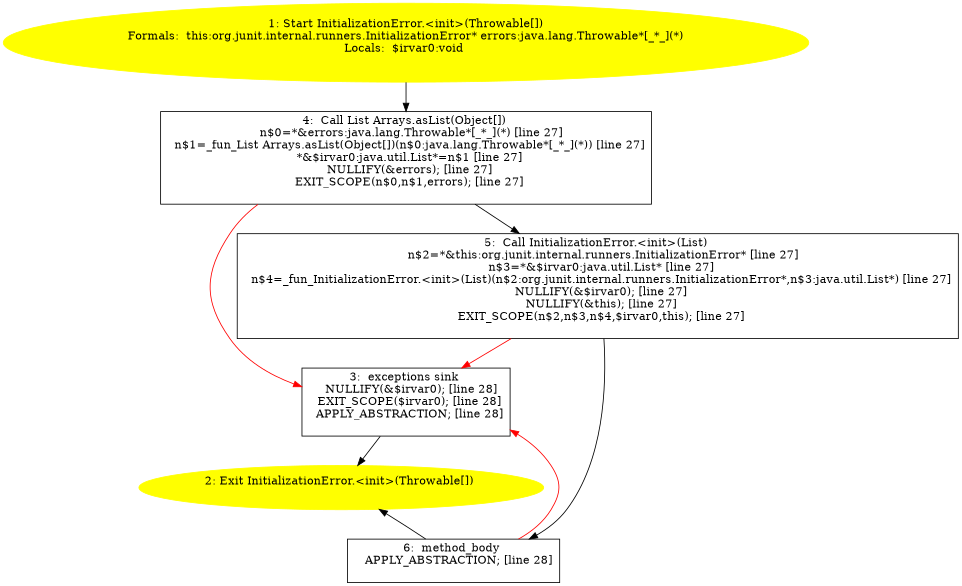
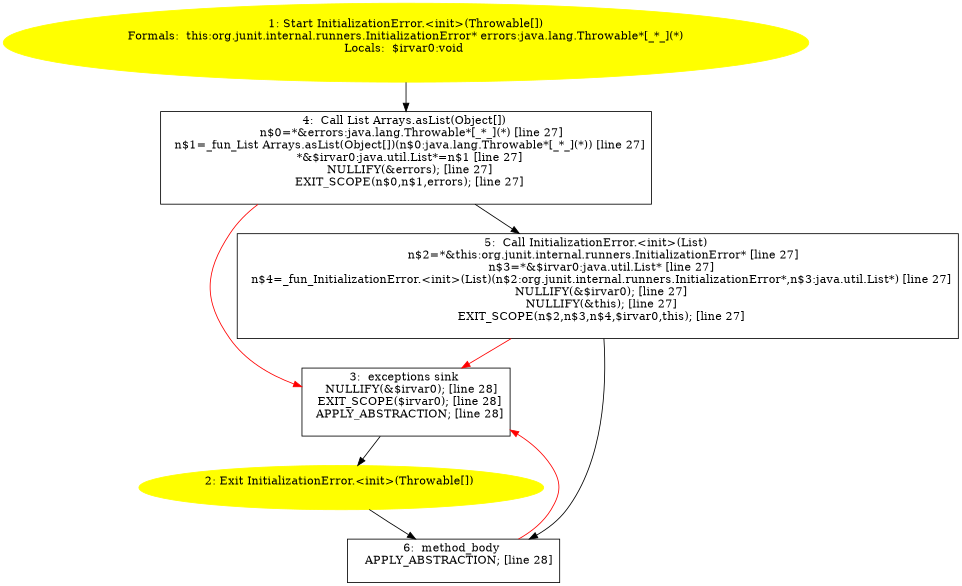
(406, 526) -> (389, 522)
